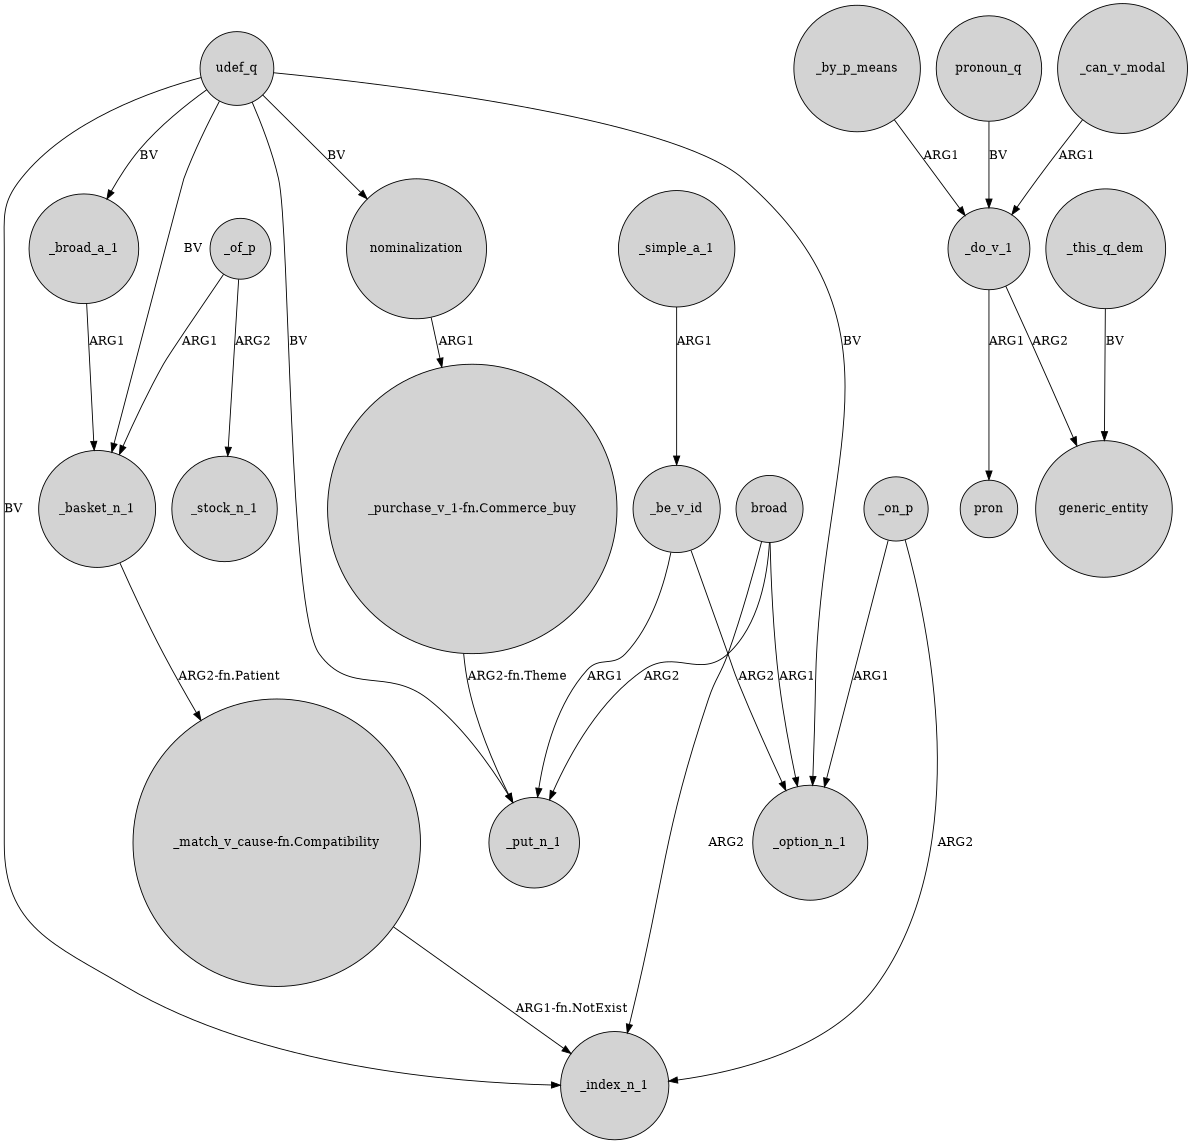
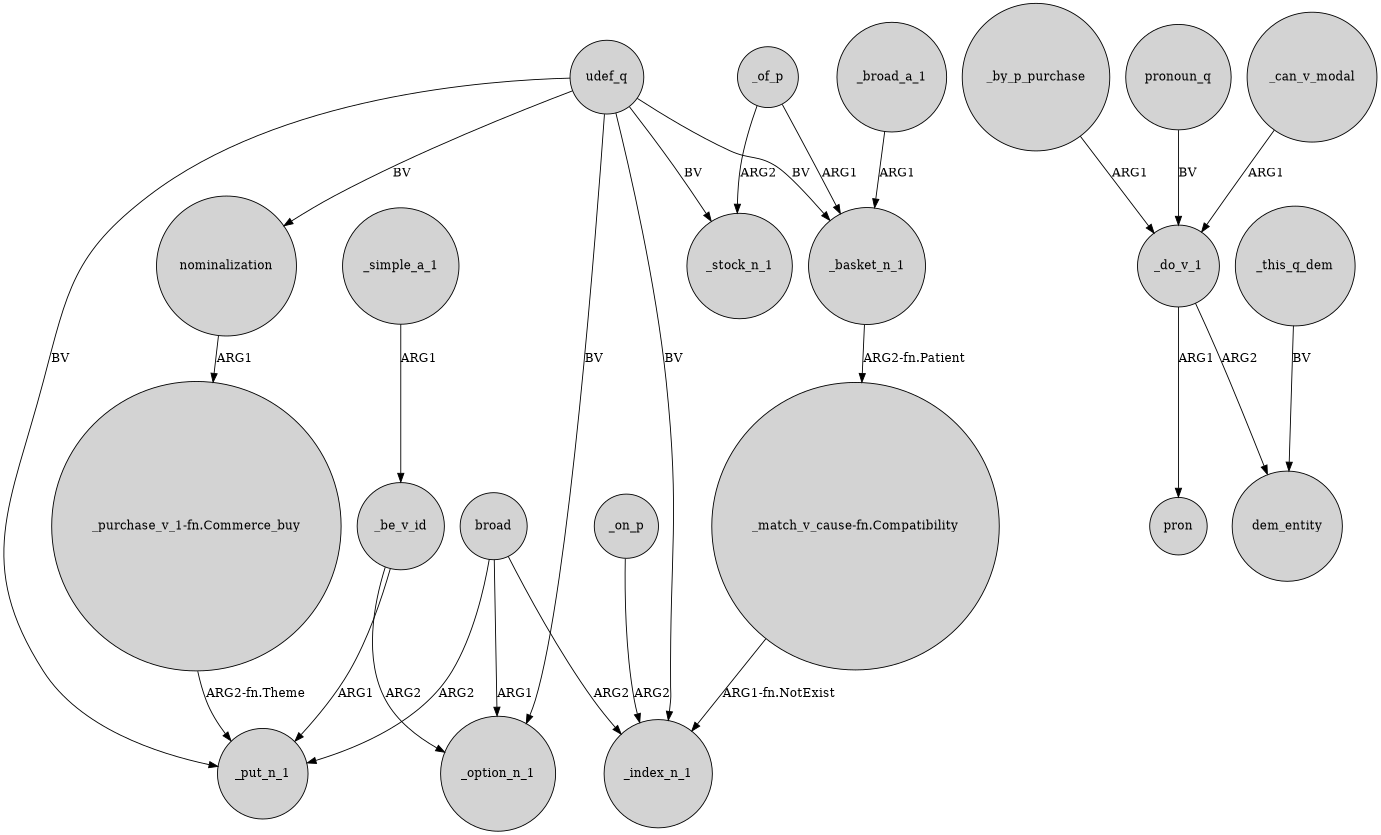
(857, 68) -> (1036, 77)
(153, 135) -> (669, 159)
(1104, 509) -> (1287, 526)
(857, 659) -> none
